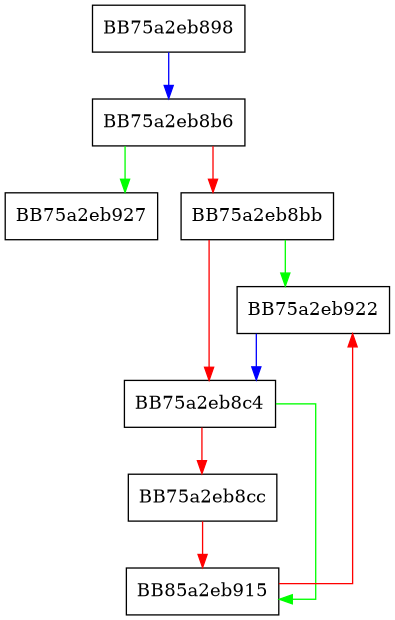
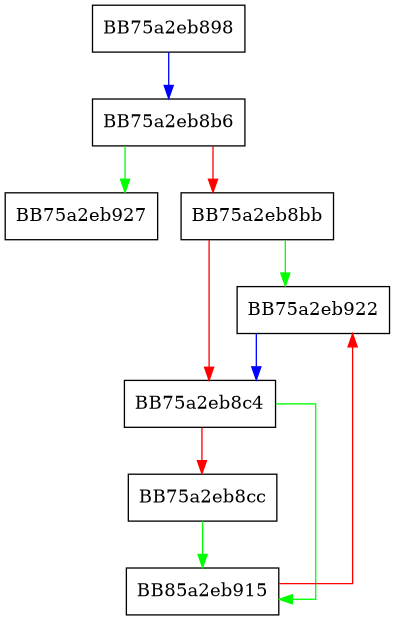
(203, 538) -> (203, 538)
